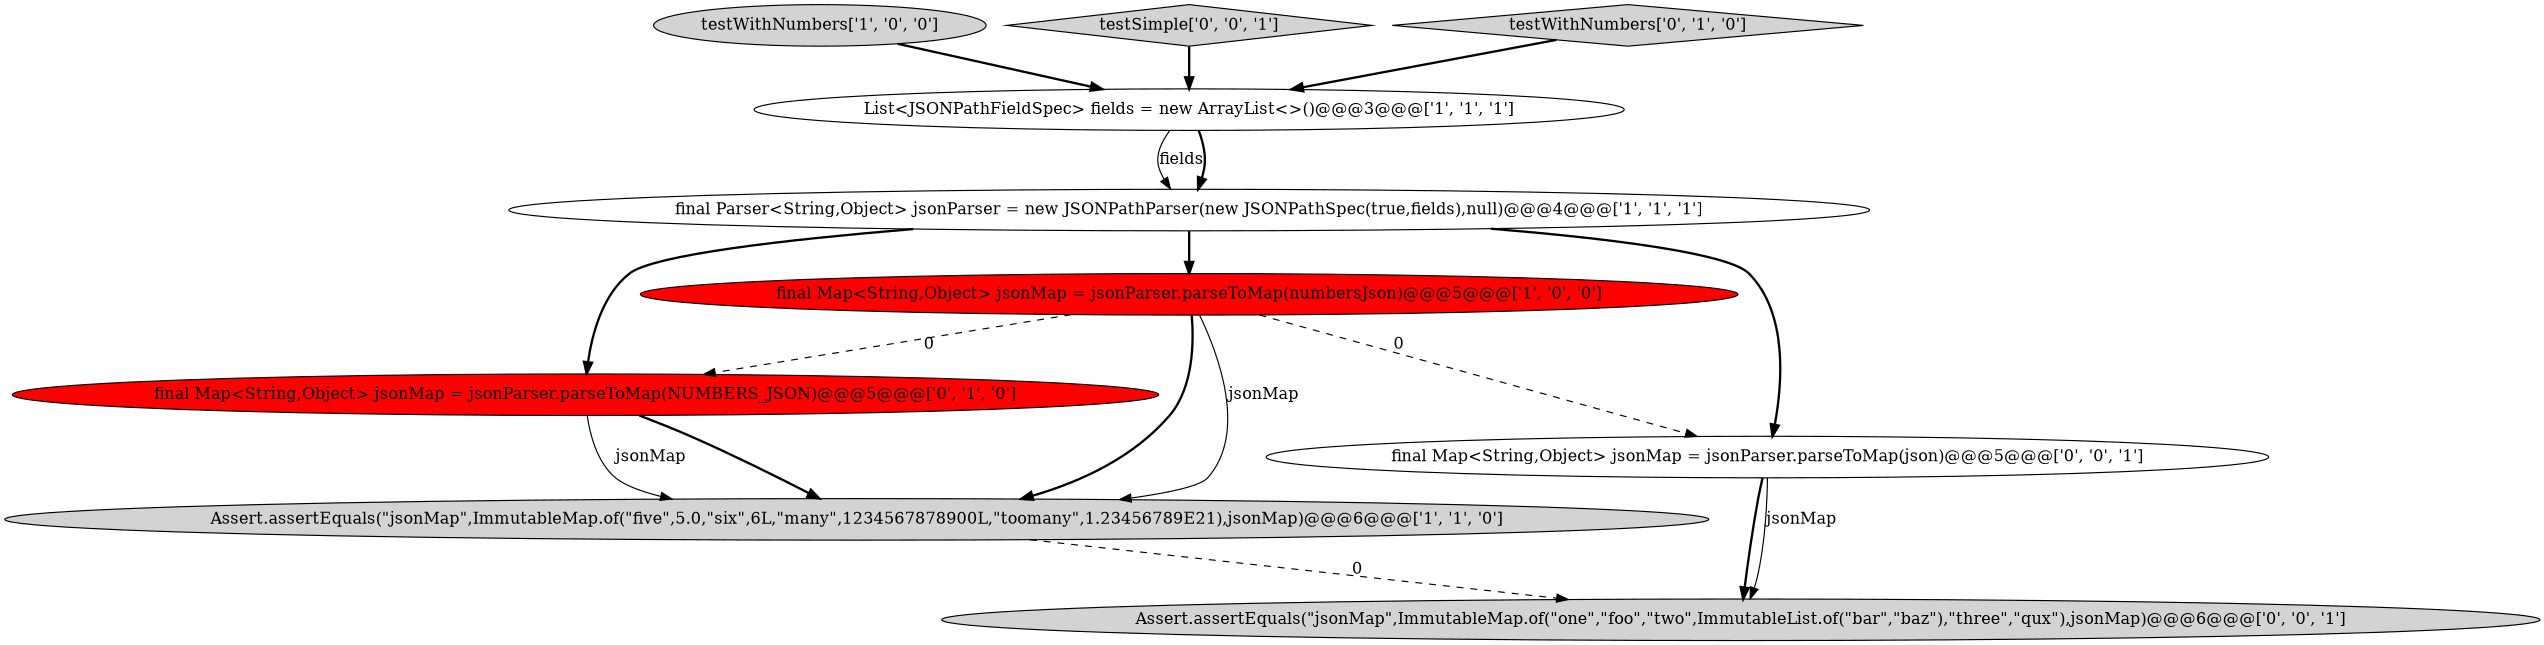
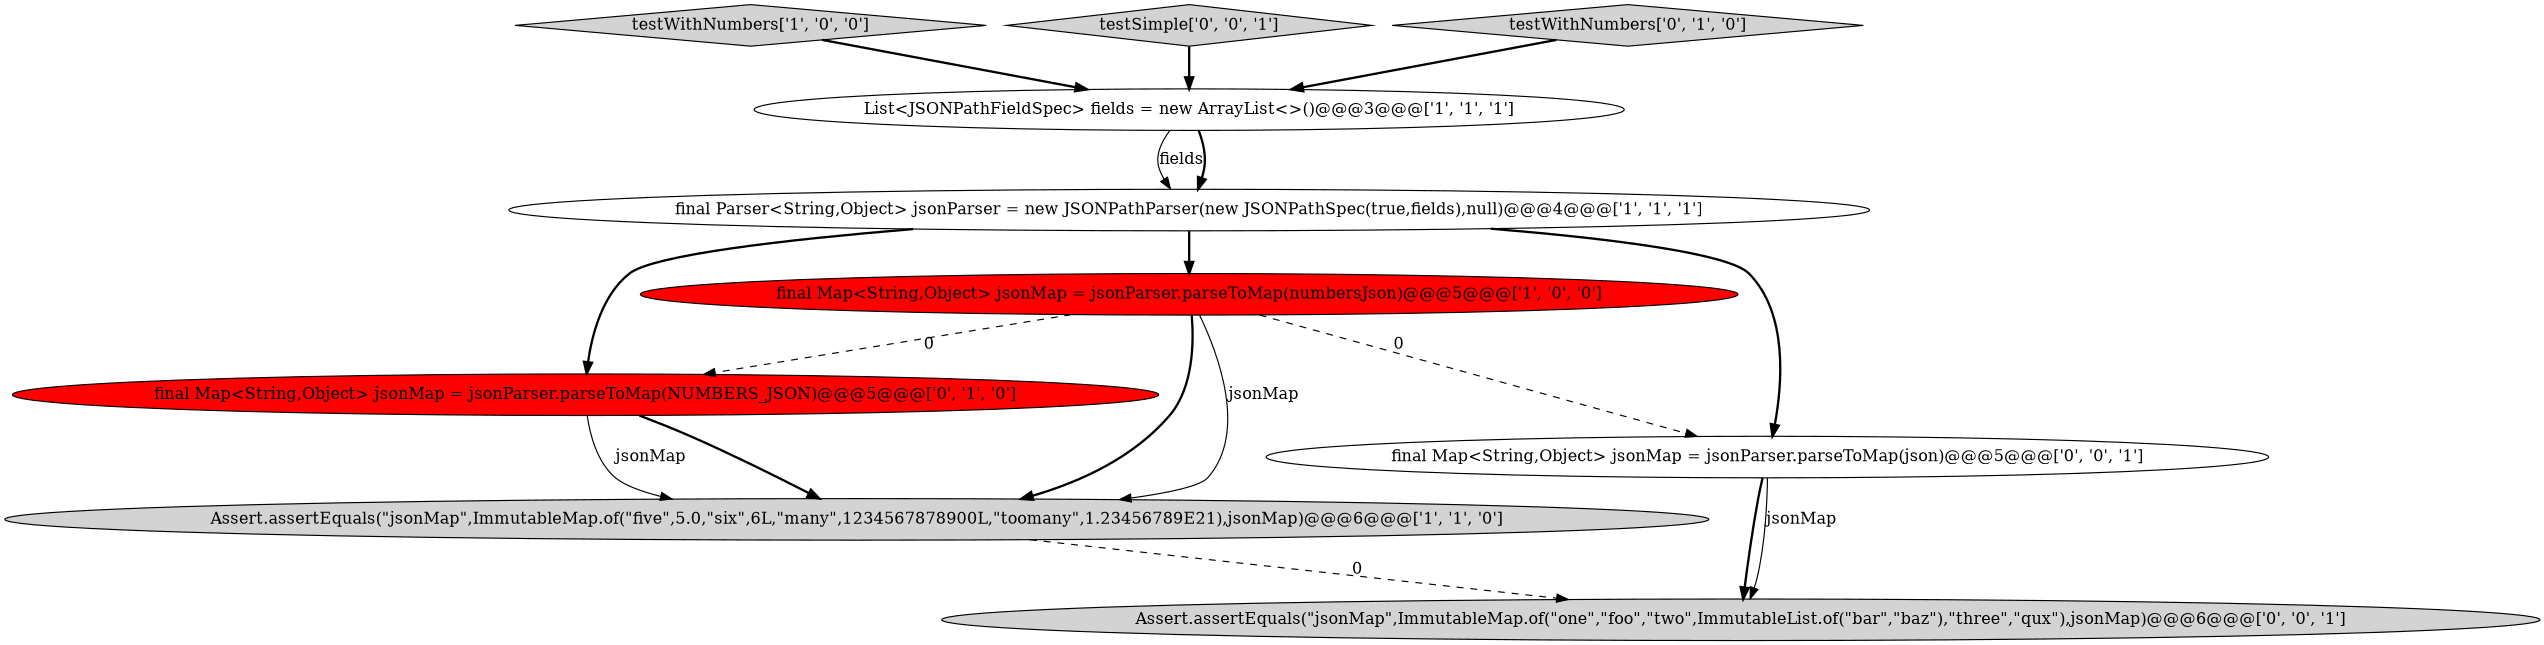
(820, 25) -> (751, 25)
